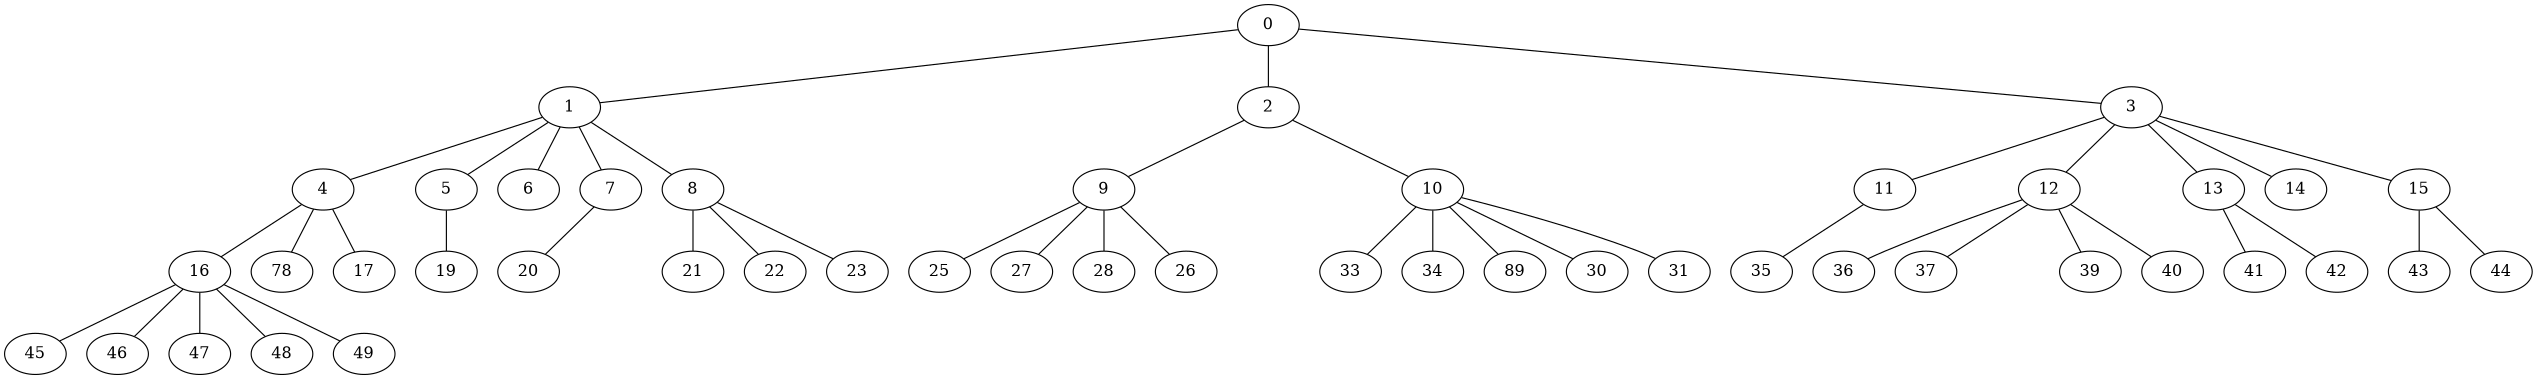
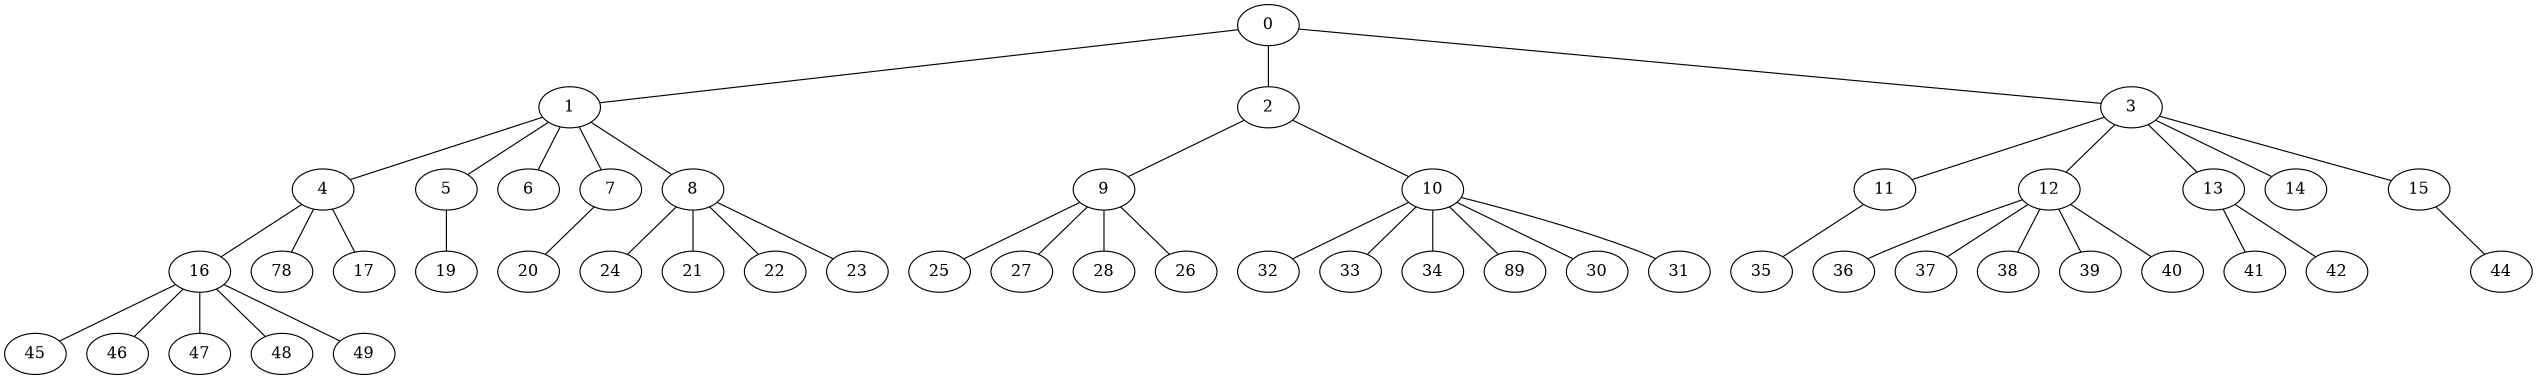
none -> (611, 272)
none -> (1268, 272)
none -> (2008, 272)
(2419, 272) -> none
